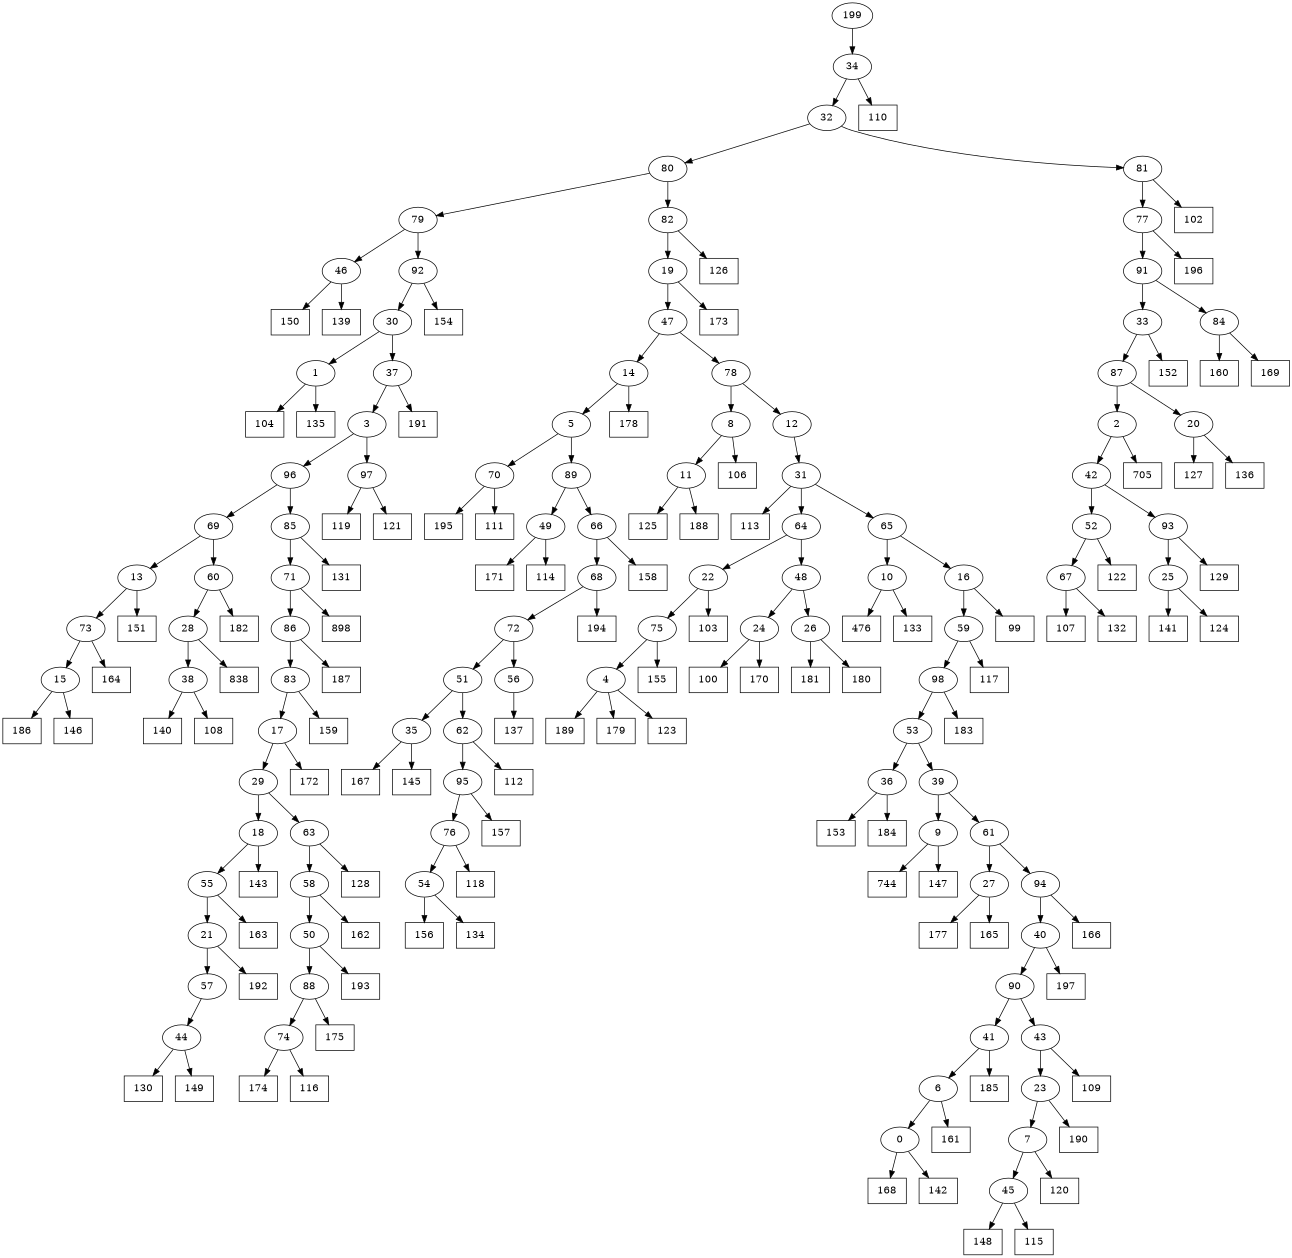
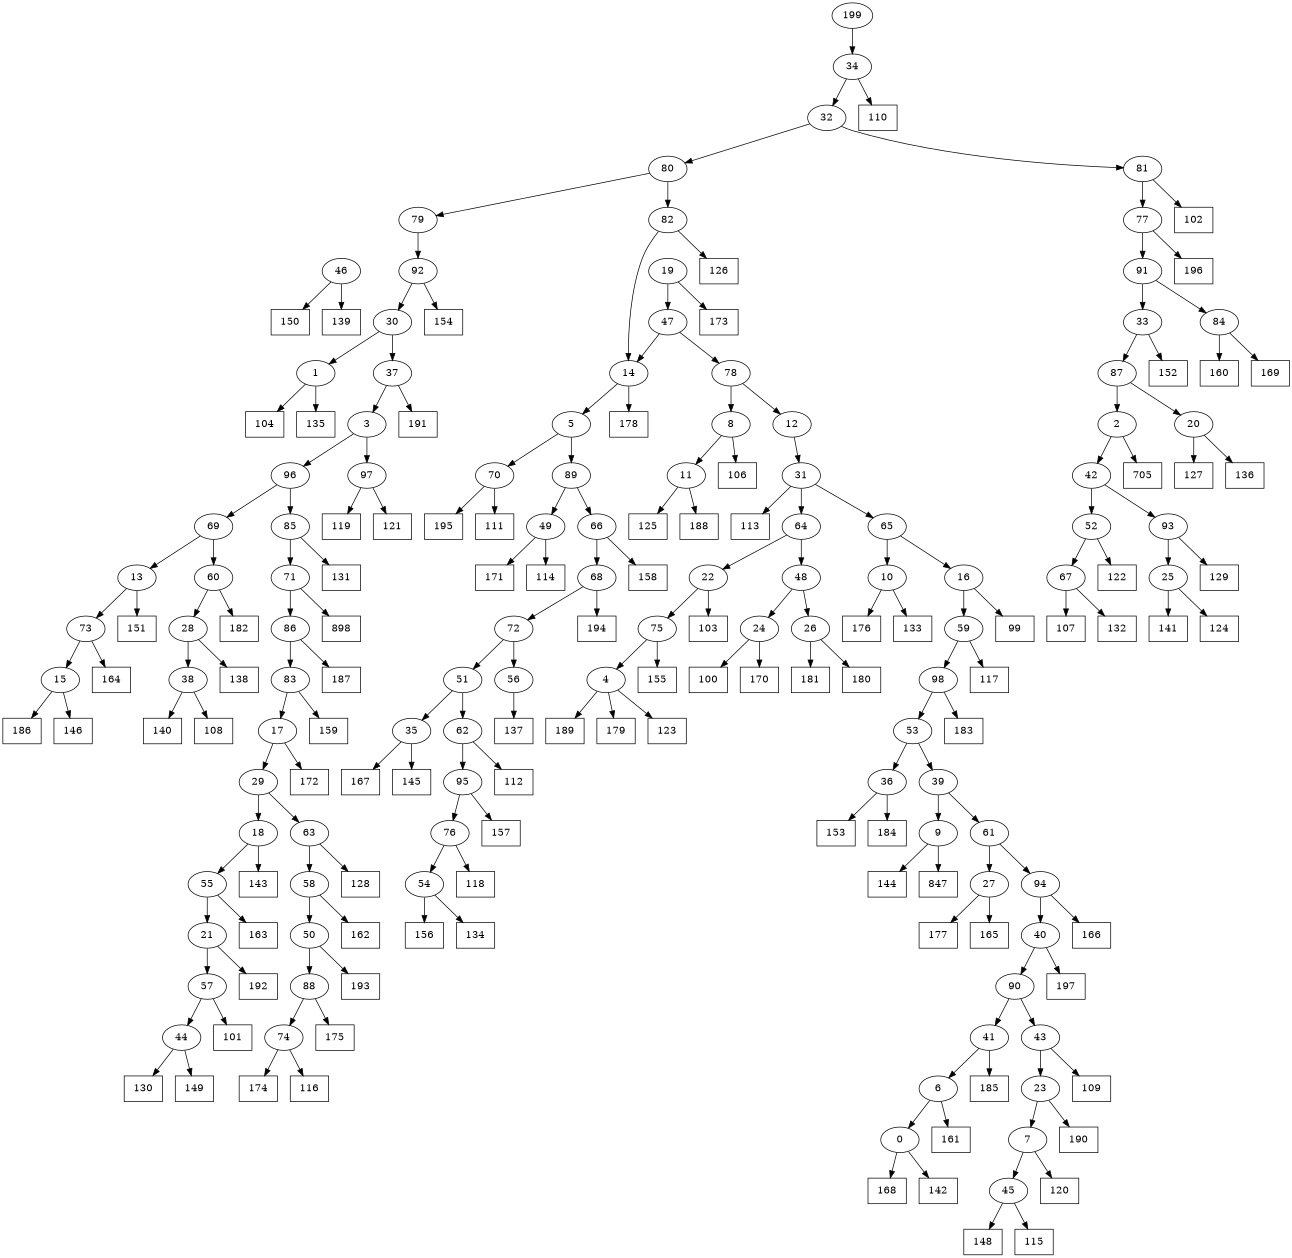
(668, 242) -> (634, 290)
(383, 244) -> none
(862, 629) -> (862, 629)
(239, 680) -> (239, 680)
(887, 884) -> (887, 884)
(938, 884) -> (938, 884)
none -> (233, 1038)
